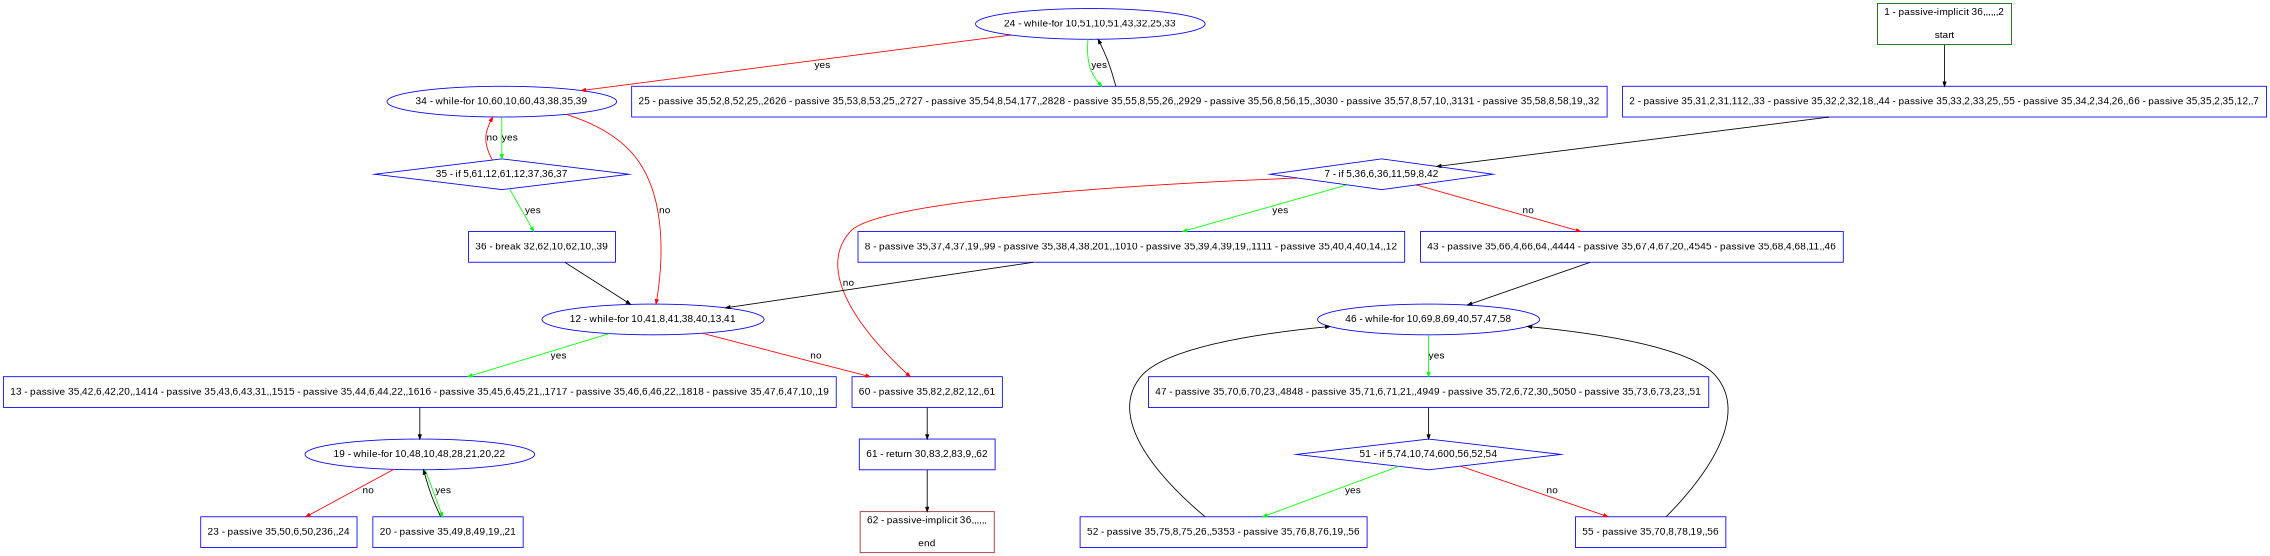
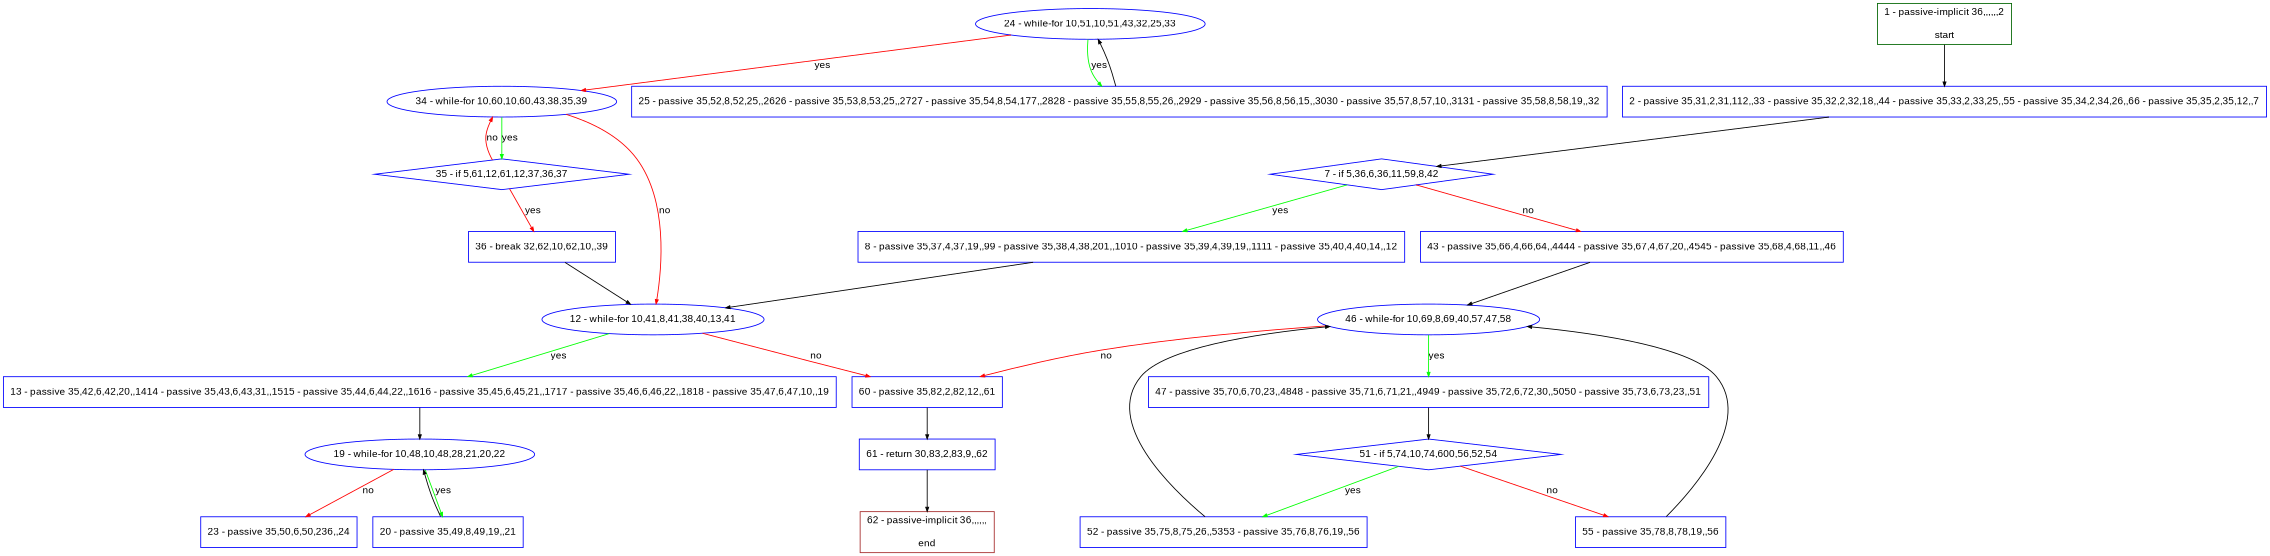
(988, 199) -> (1155, 342)
(521, 208) -> (521, 208)
(1651, 532) -> (1651, 532)
